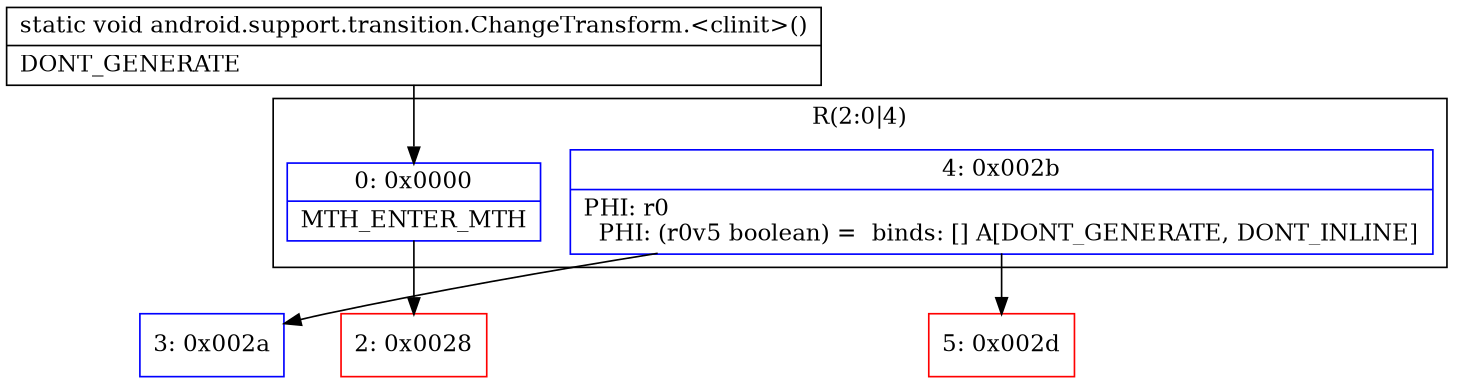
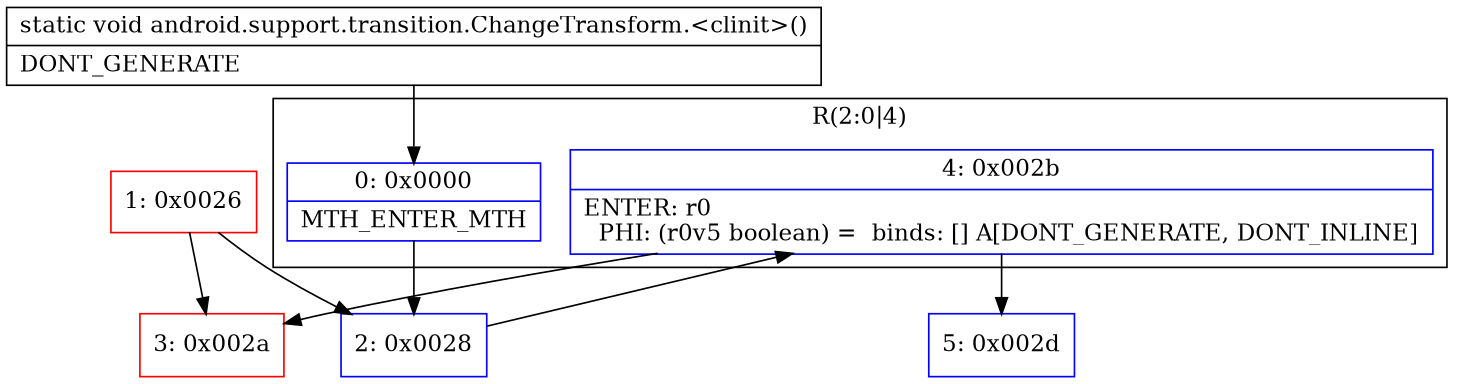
none -> (184, 202)
(631, 209) -> (651, 209)
none -> (632, 292)
(212, 345) -> (212, 345)
(414, 345) -> (414, 345)
(1002, 345) -> (1002, 345)
